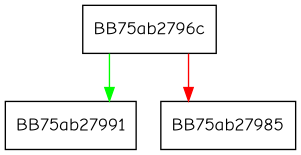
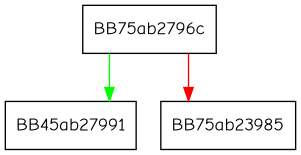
(71, 125) -> (71, 125)
(228, 125) -> (228, 125)
